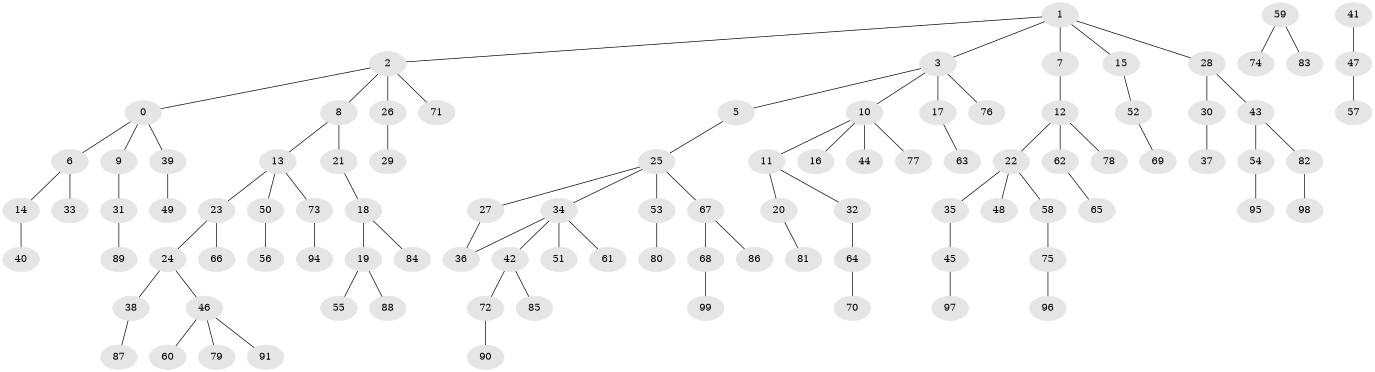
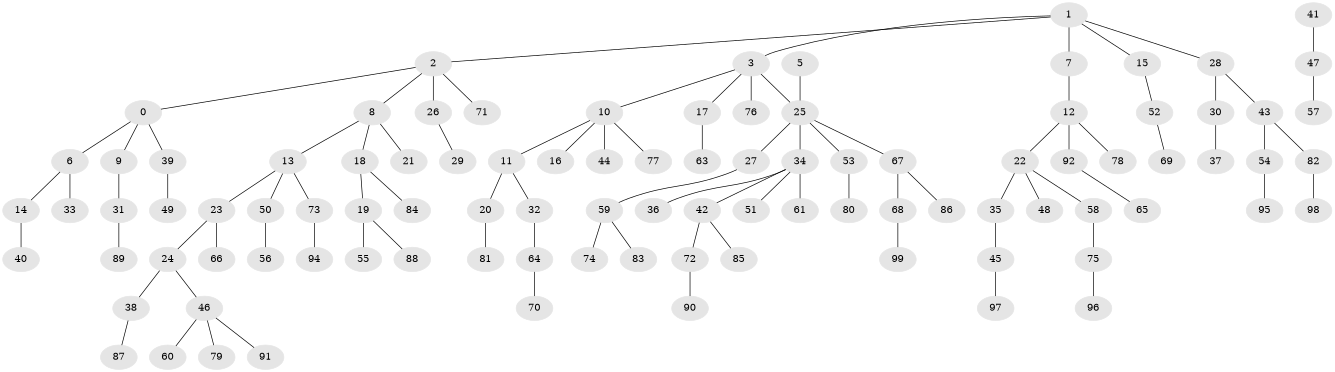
(837, 88) -> (776, 88)
(1060, 162) -> (1069, 162)
(351, 186) -> (366, 137)
(473, 235) -> (678, 186)
